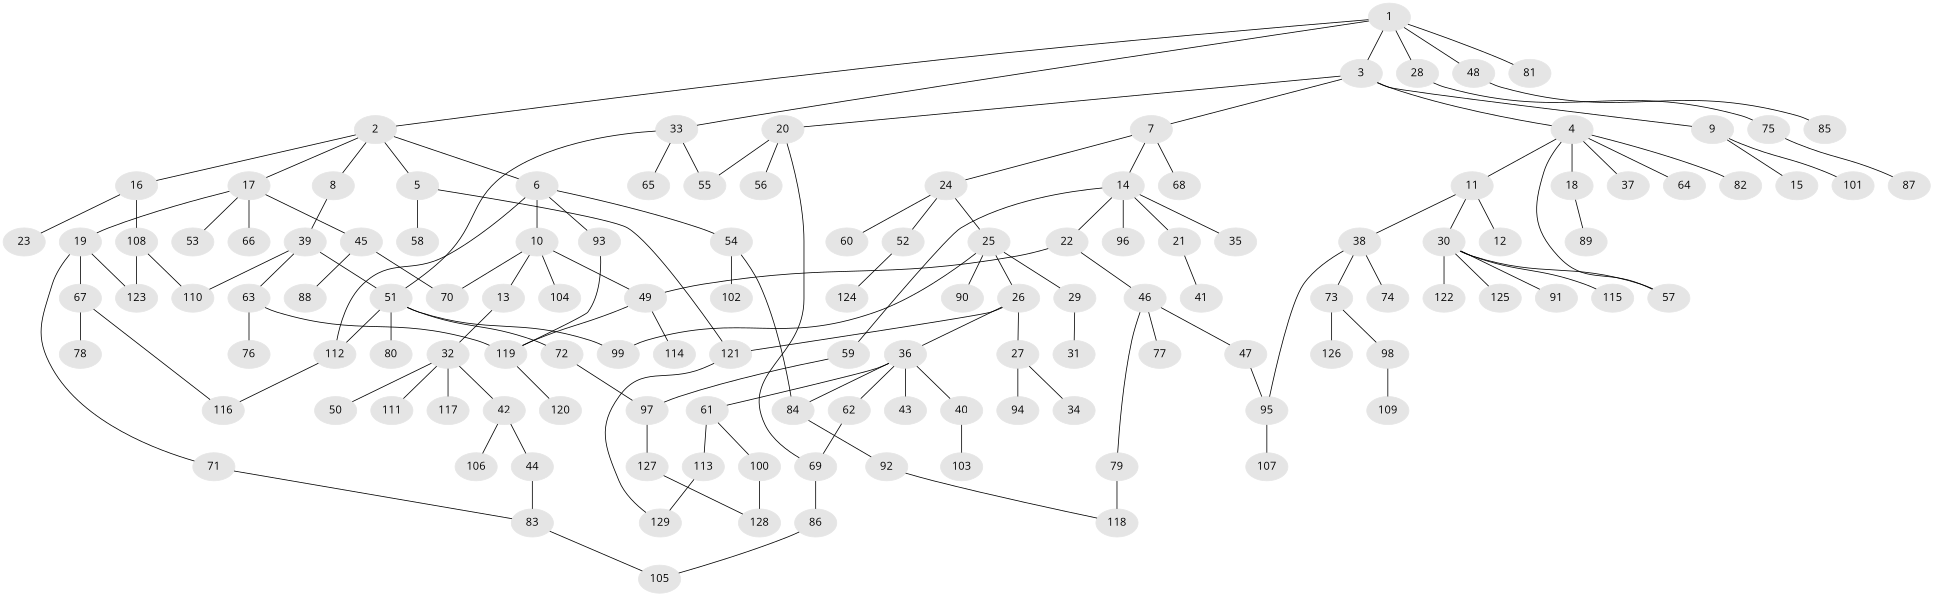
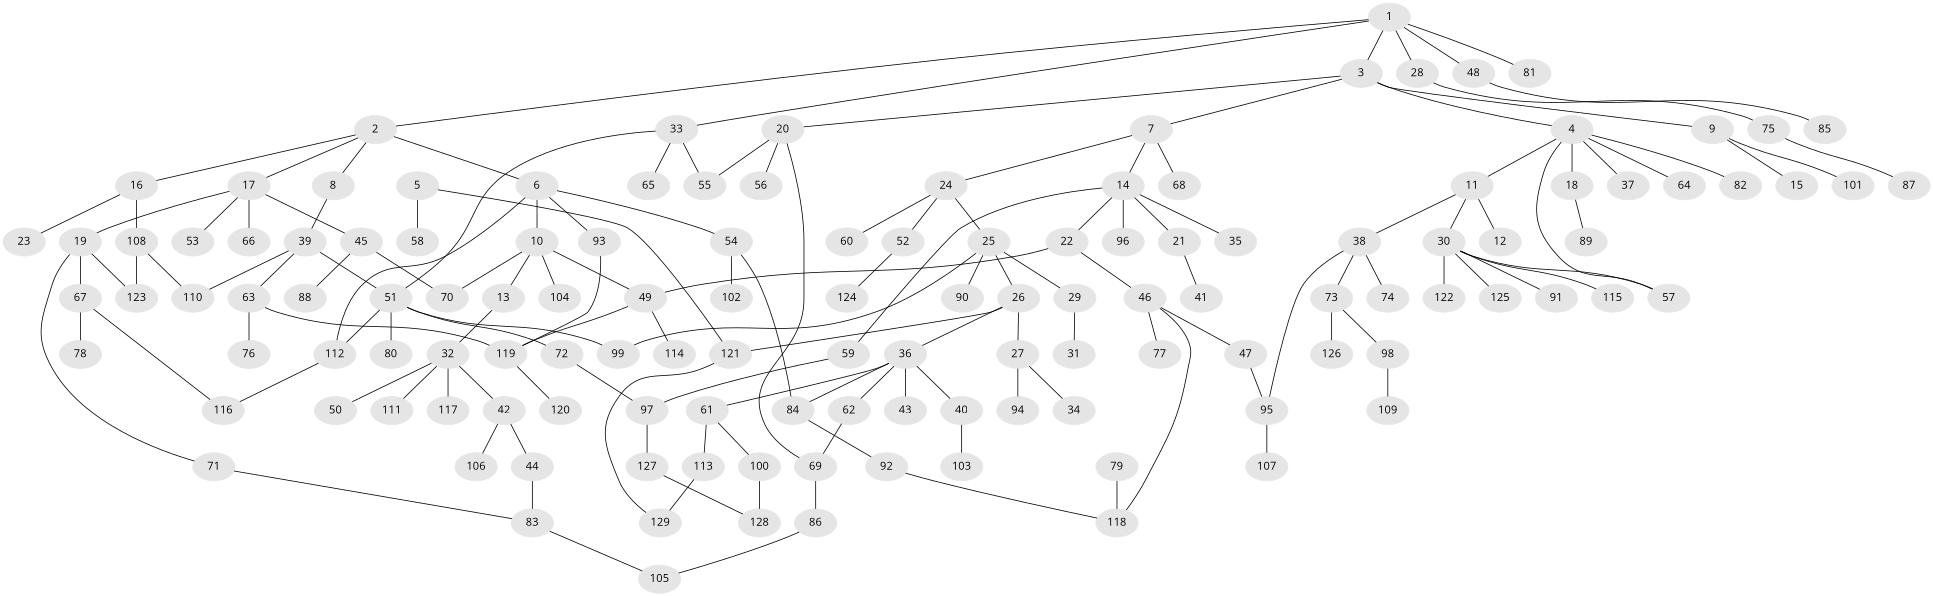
(397, 158) -> none
(1125, 382) -> (1178, 409)
